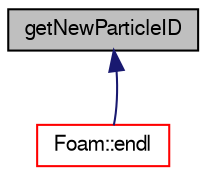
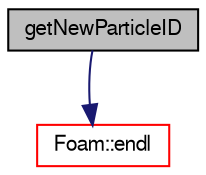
(117, 98) -> (89, 78)
